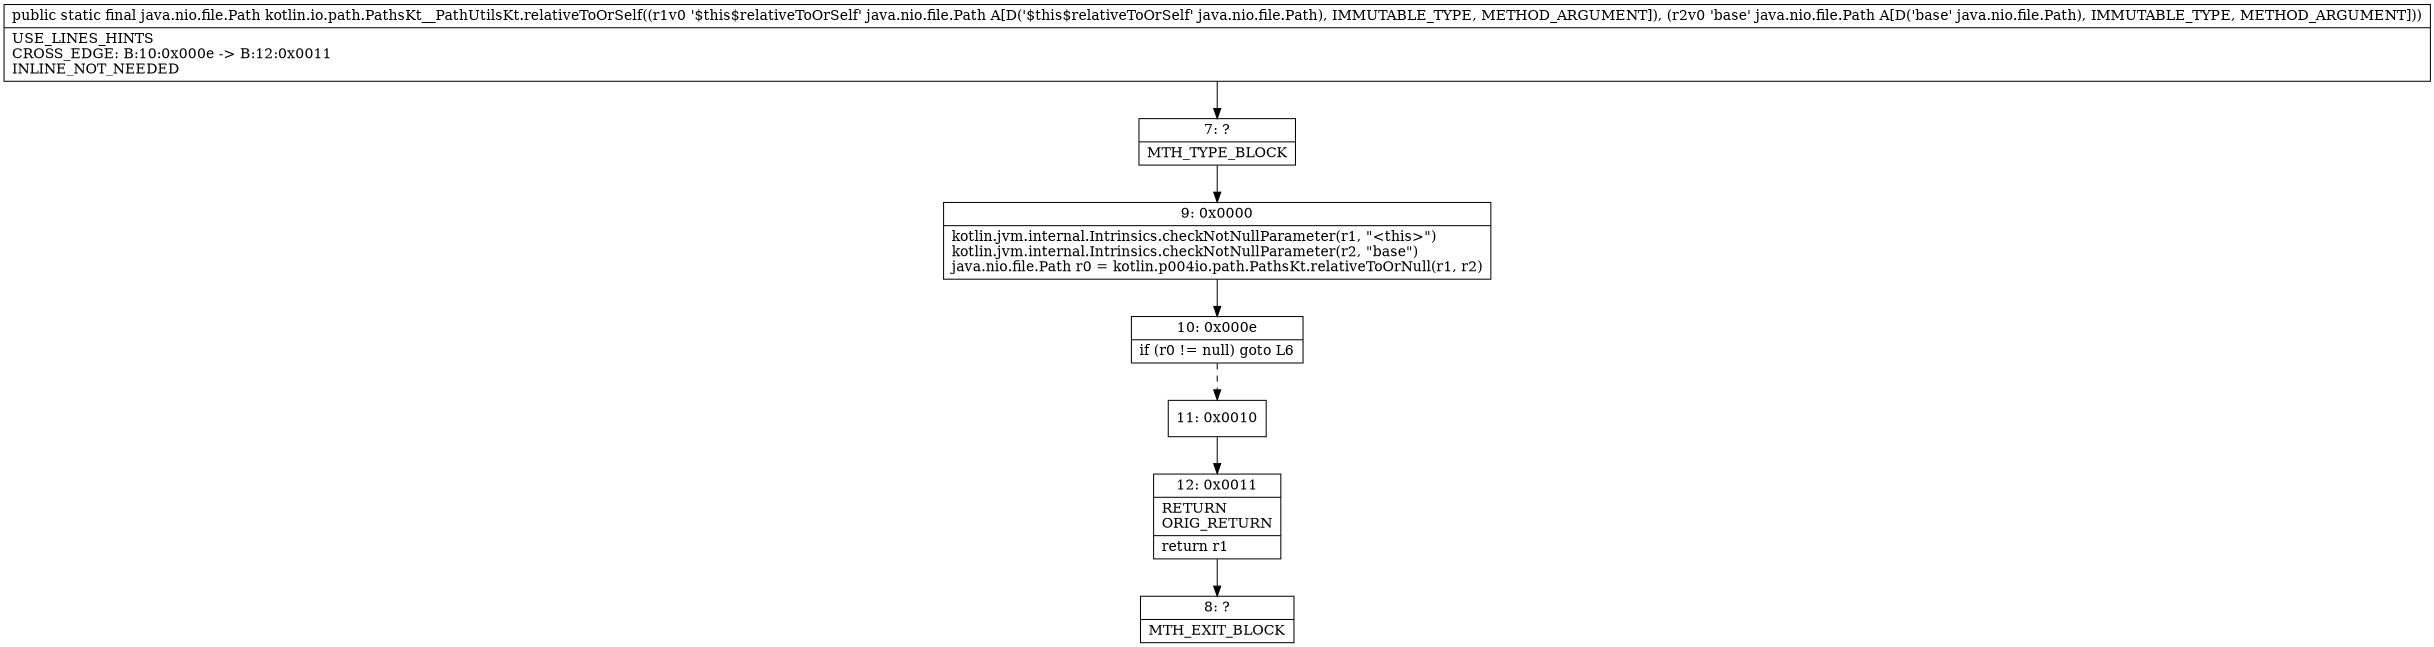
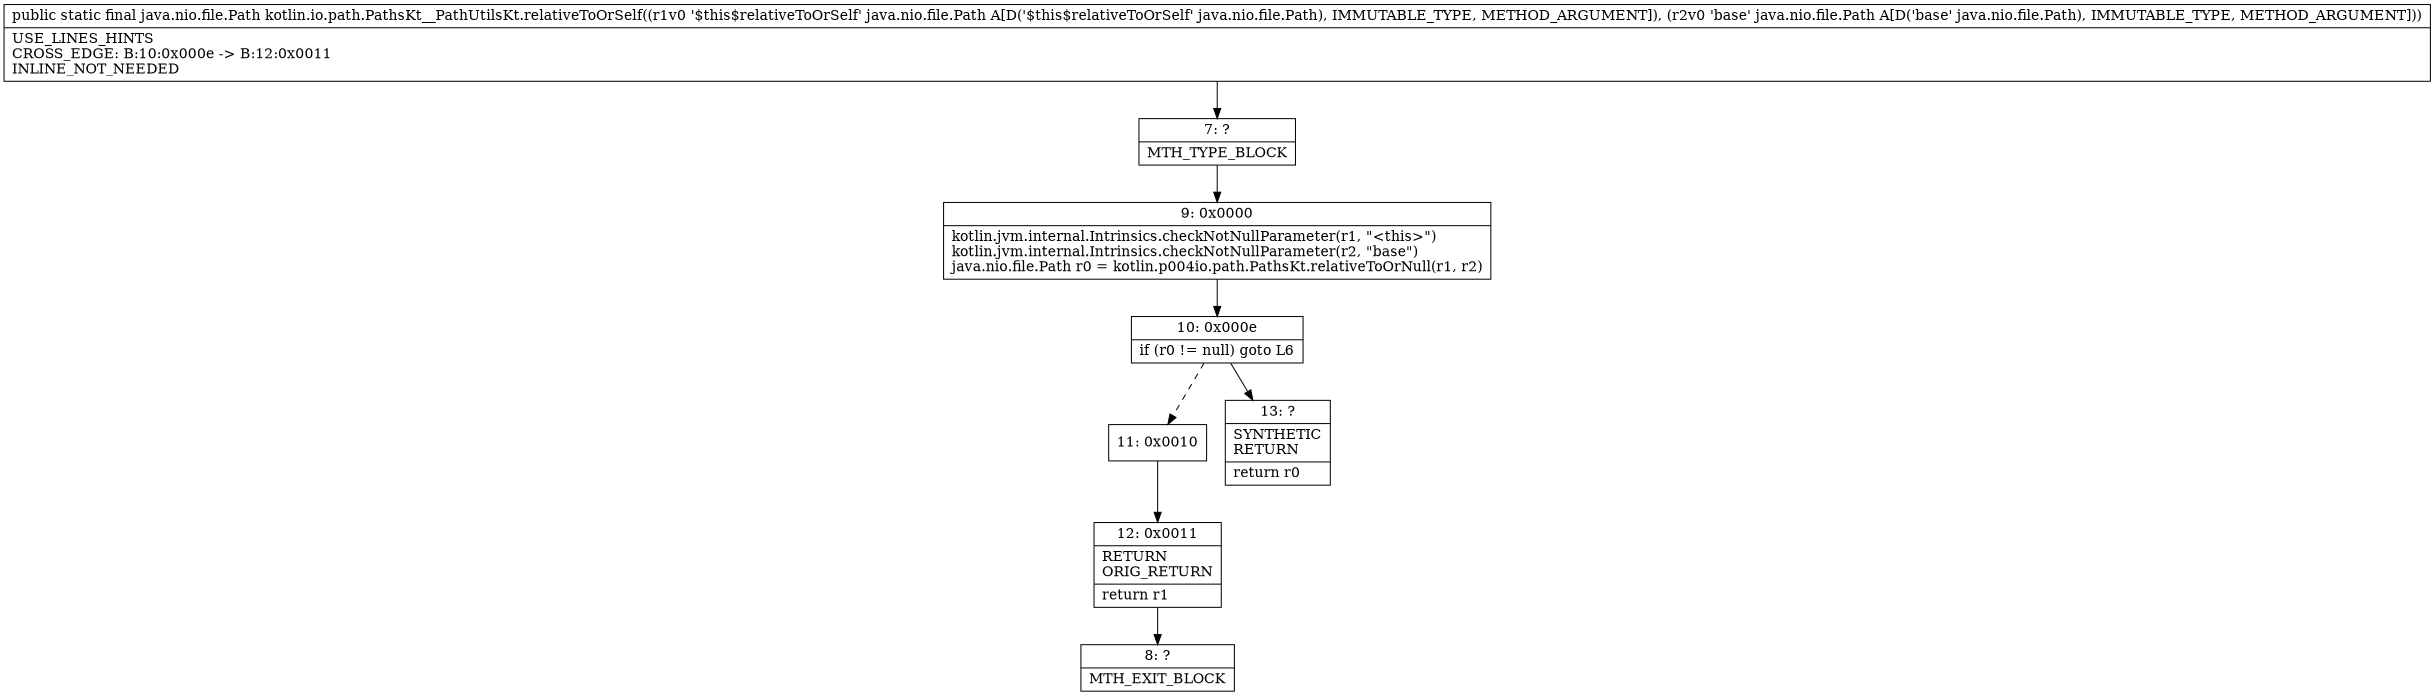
none -> (1278, 443)
